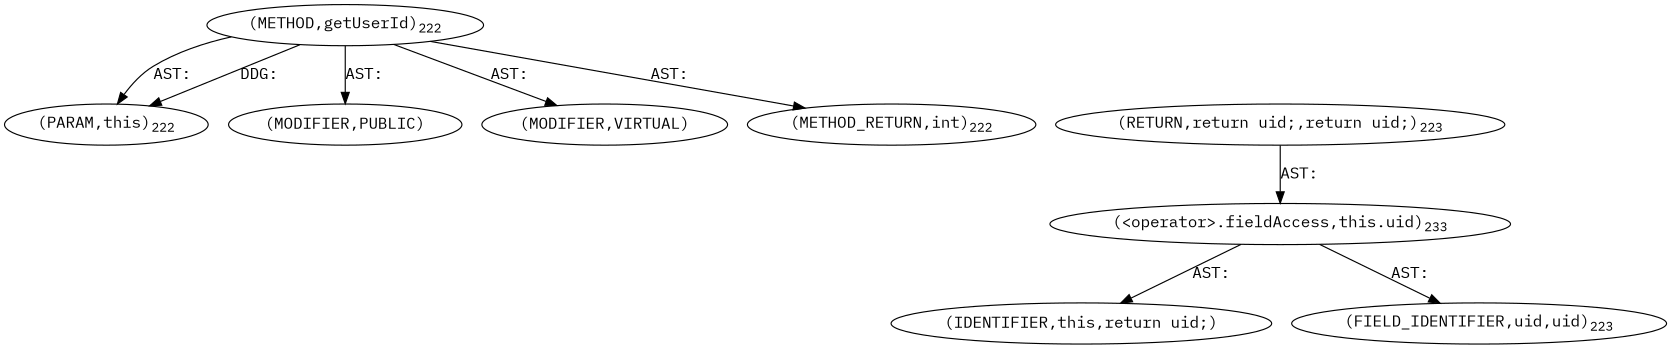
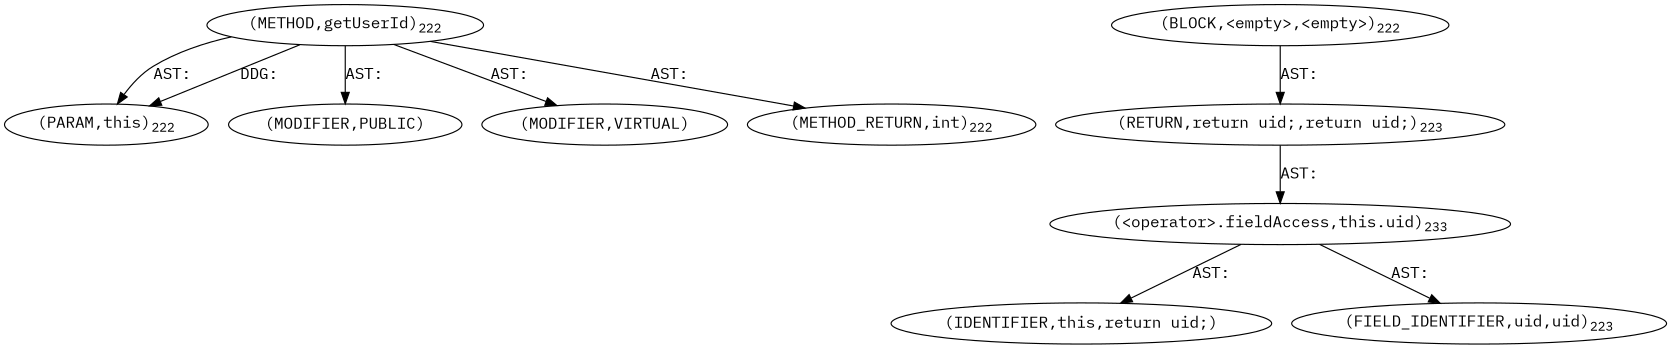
none -> (1280, 25)
